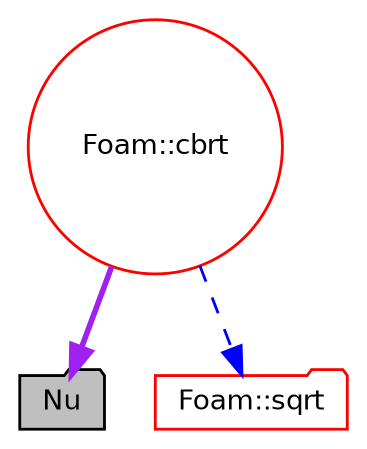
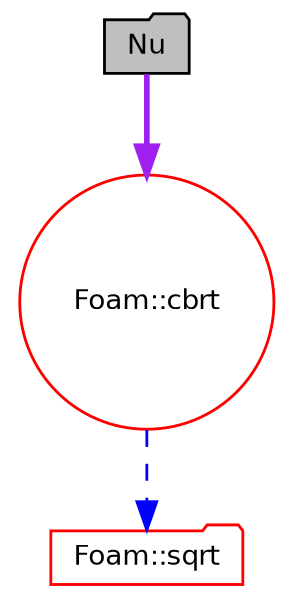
(97, 307) -> (147, 110)
